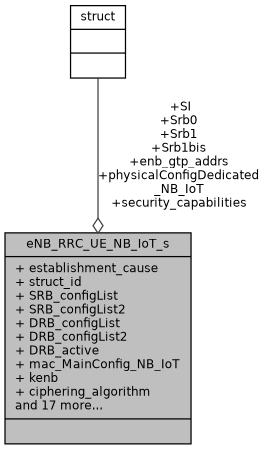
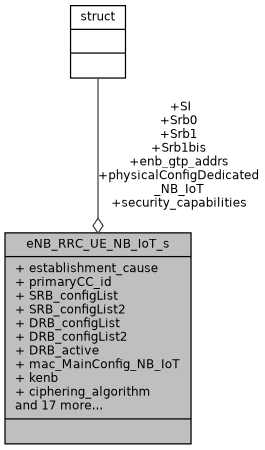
(49, 282) -> (64, 282)
